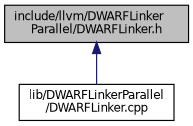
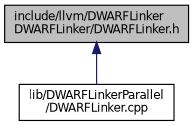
(97, 24) -> (97, 24)
